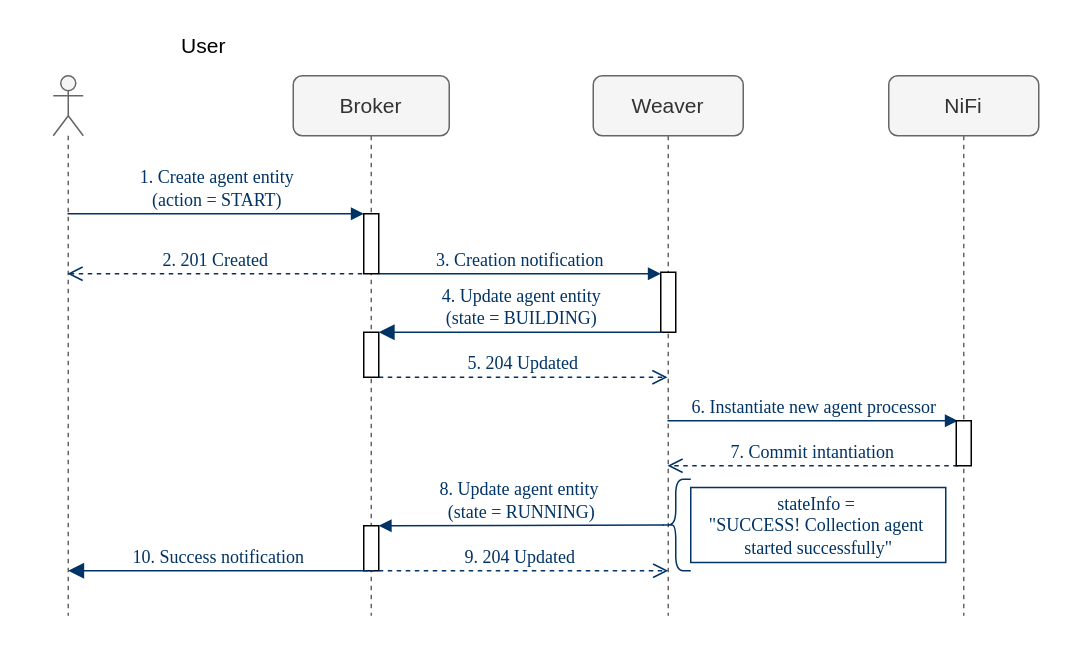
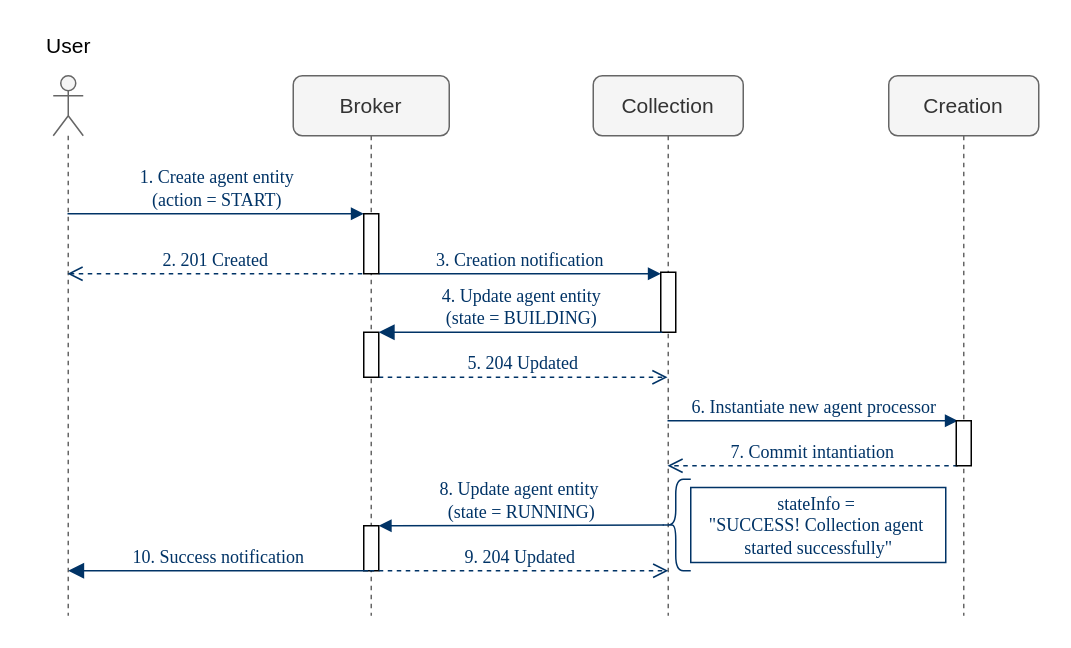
(203, 46) -> (68, 46)
(668, 106) -> (668, 106)
(964, 106) -> (964, 106)
